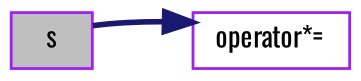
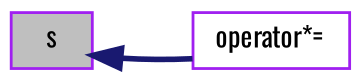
(128, 23) -> (157, 59)
